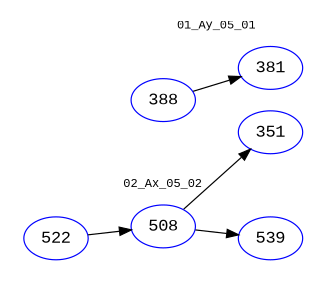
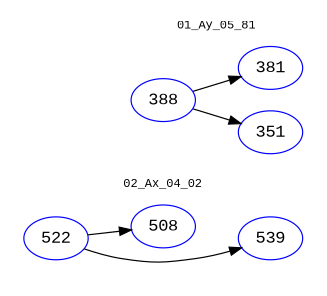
(217, 26) -> (217, 26)
(213, 183) -> (211, 114)
(163, 184) -> (163, 184)
(211, 232) -> (157, 262)
